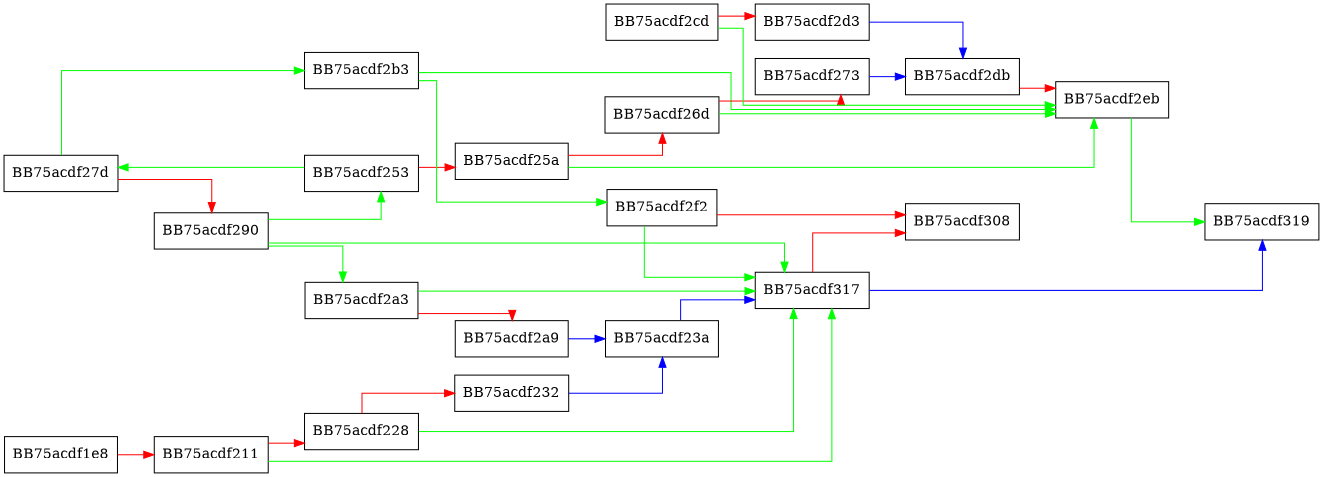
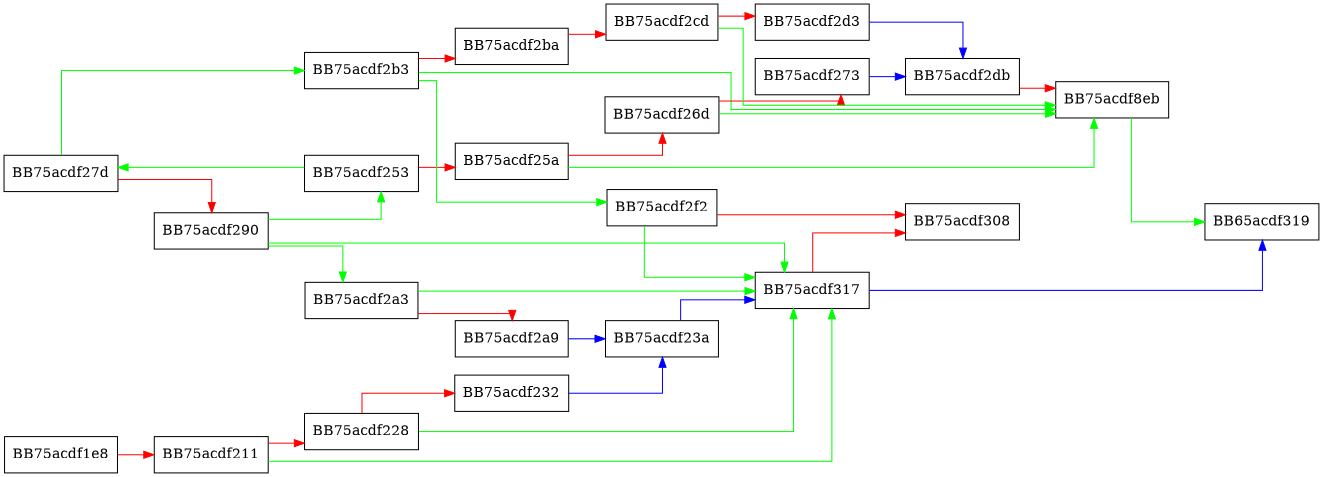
none -> (512, 46)
(1112, 100) -> (1112, 100)
(1262, 222) -> (1262, 222)
